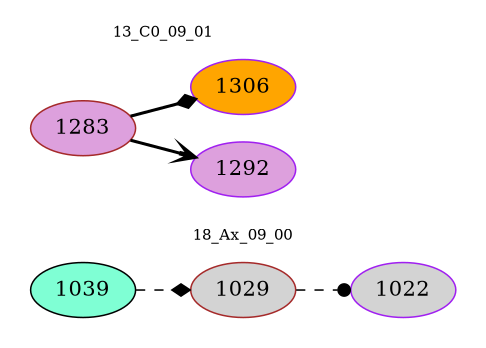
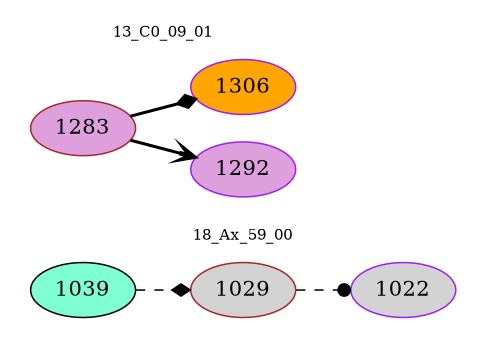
(243, 236) -> (243, 236)
